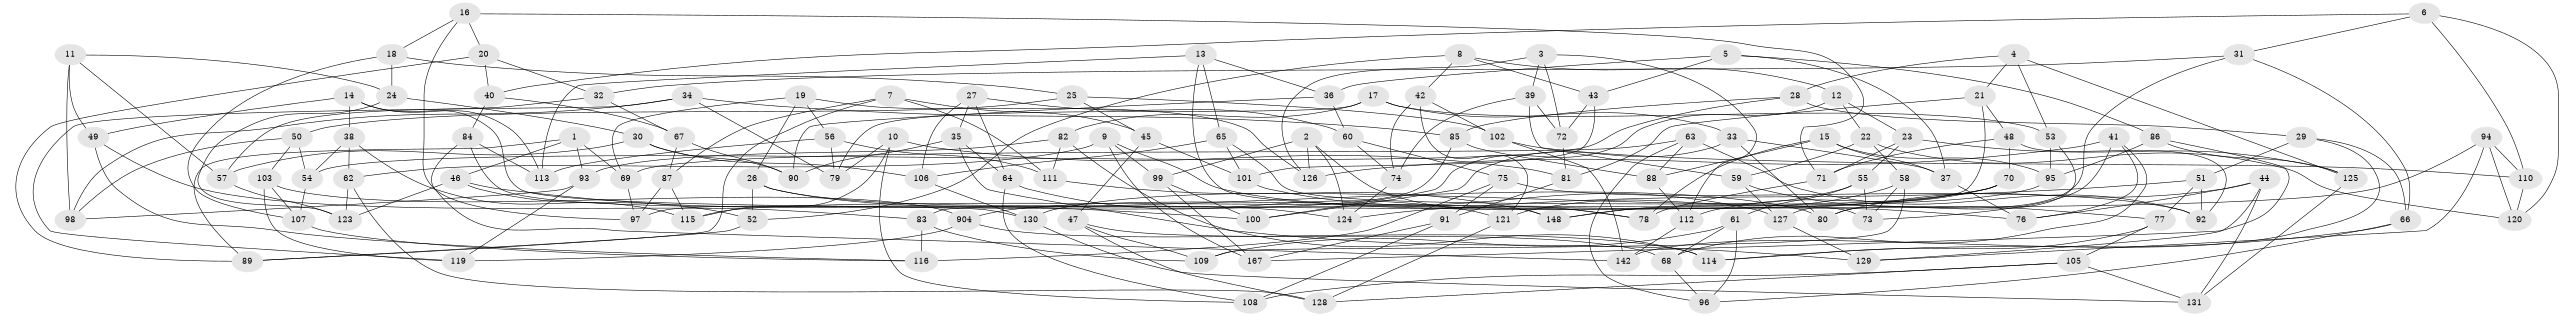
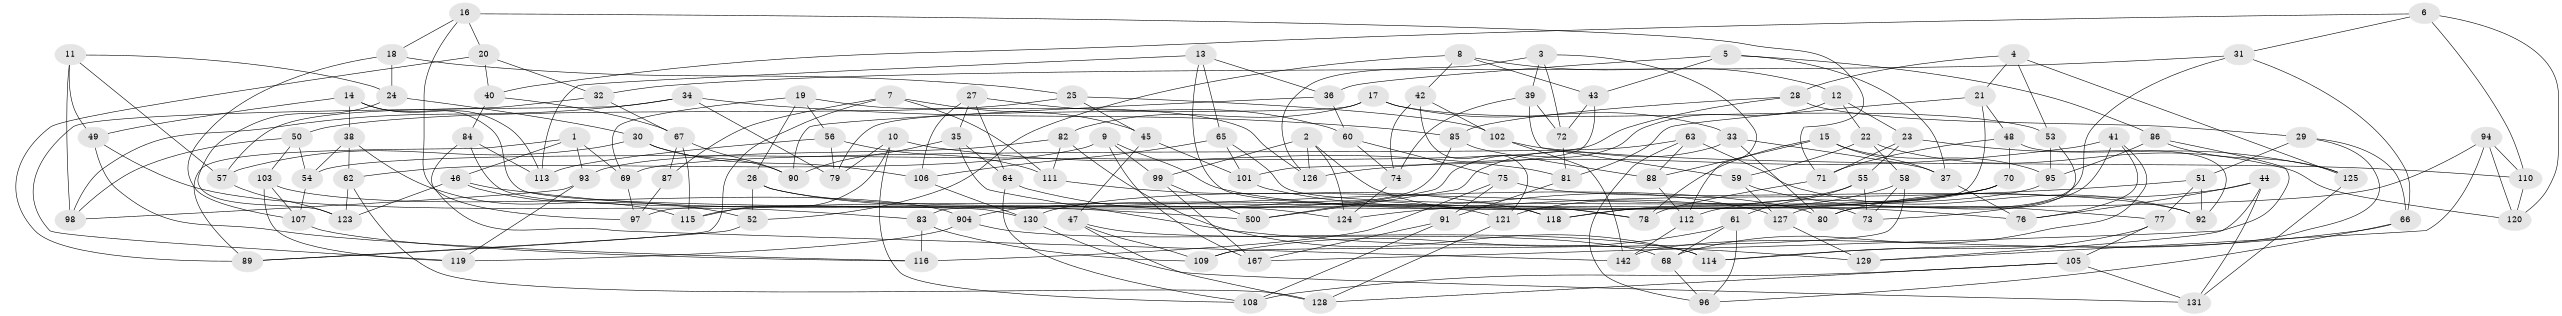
(675, 195) -> (689, 178)
(1253, 220) -> (1253, 220)
(1554, 220) -> (1554, 220)
